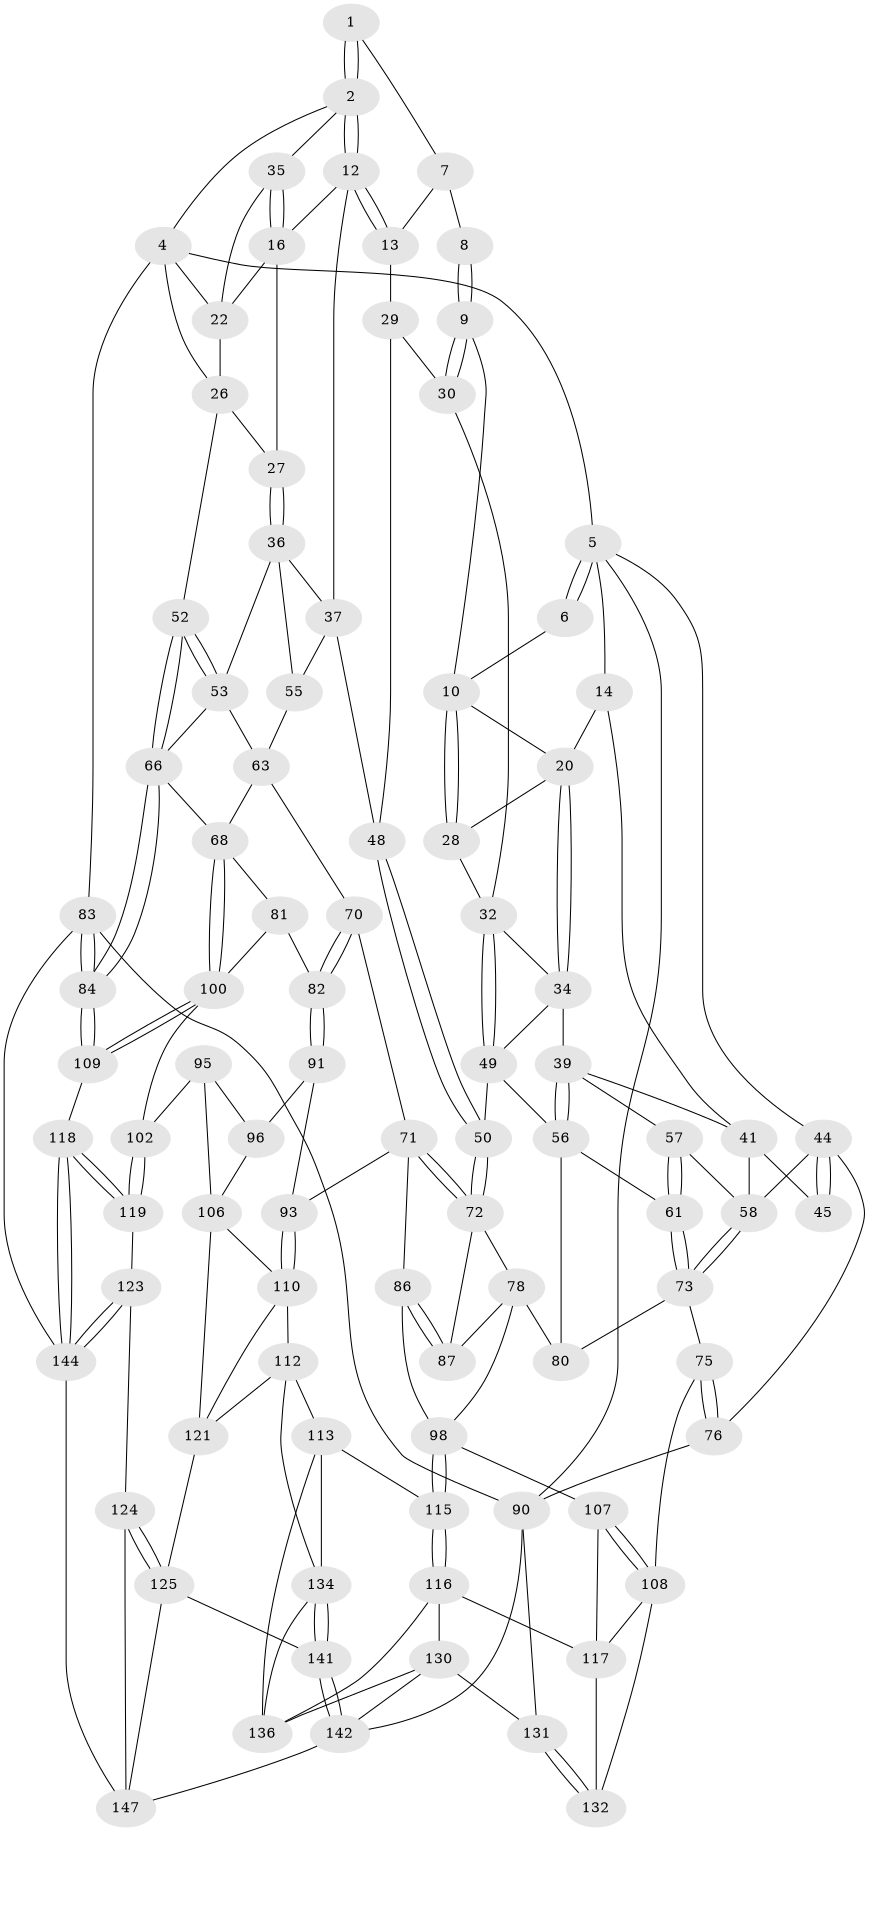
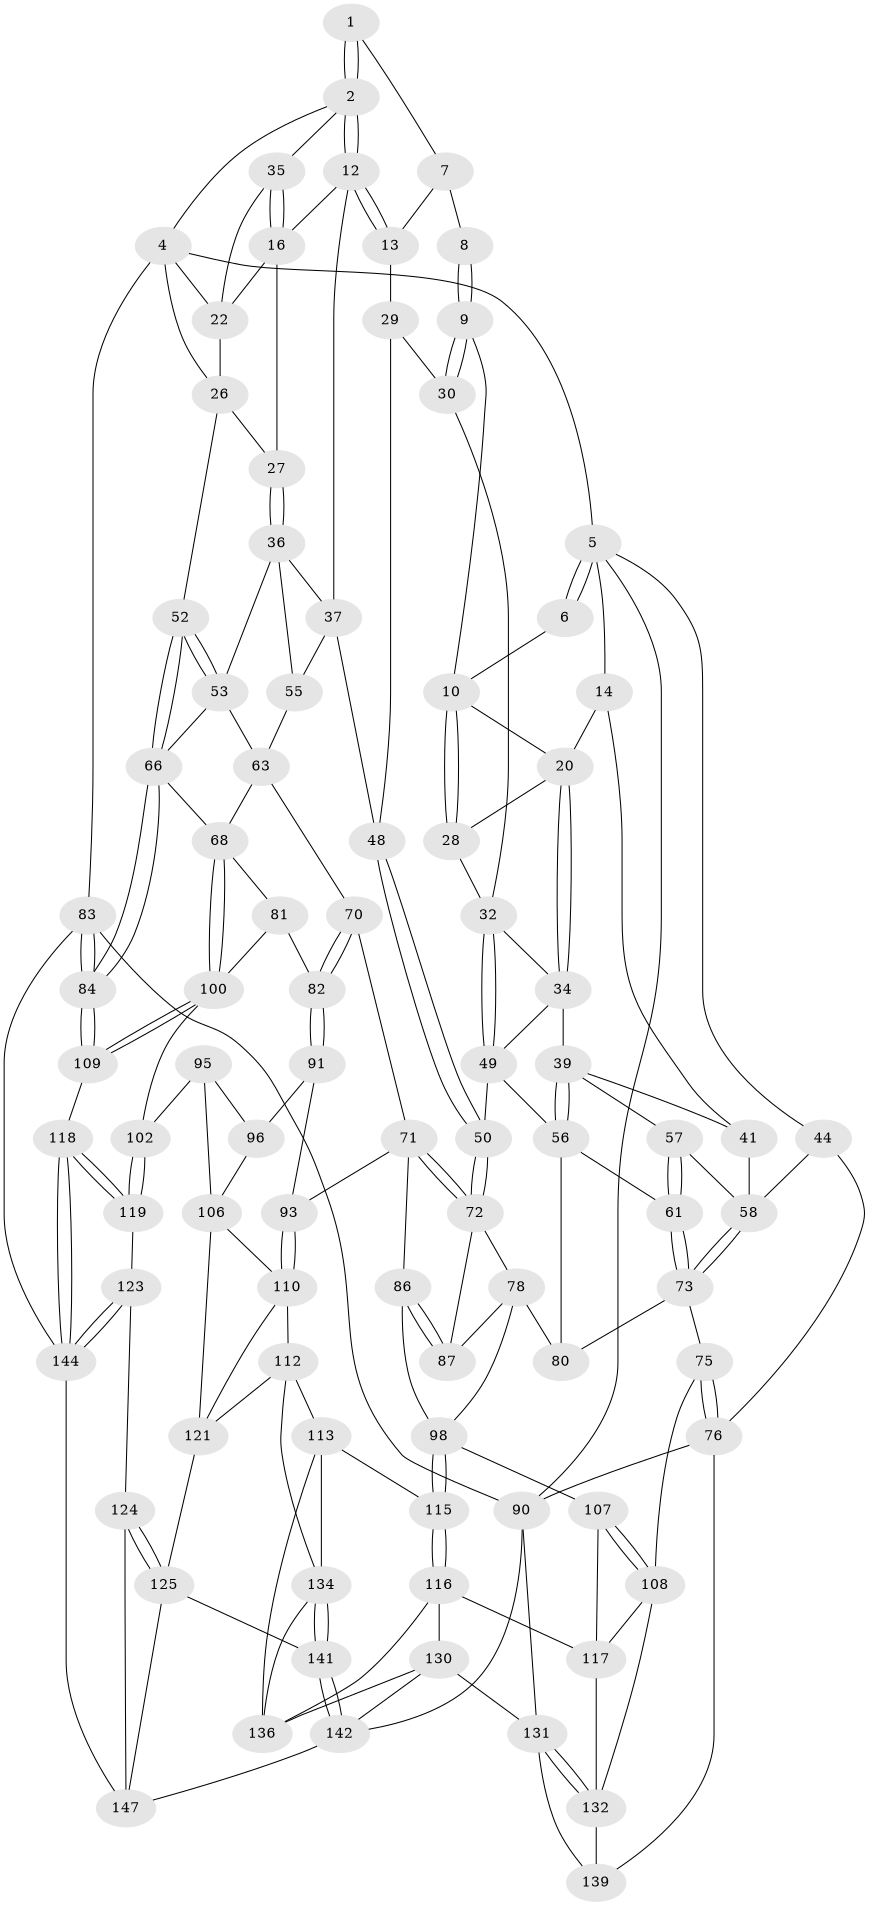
(824, 1213) -> none
none -> (596, 1883)
